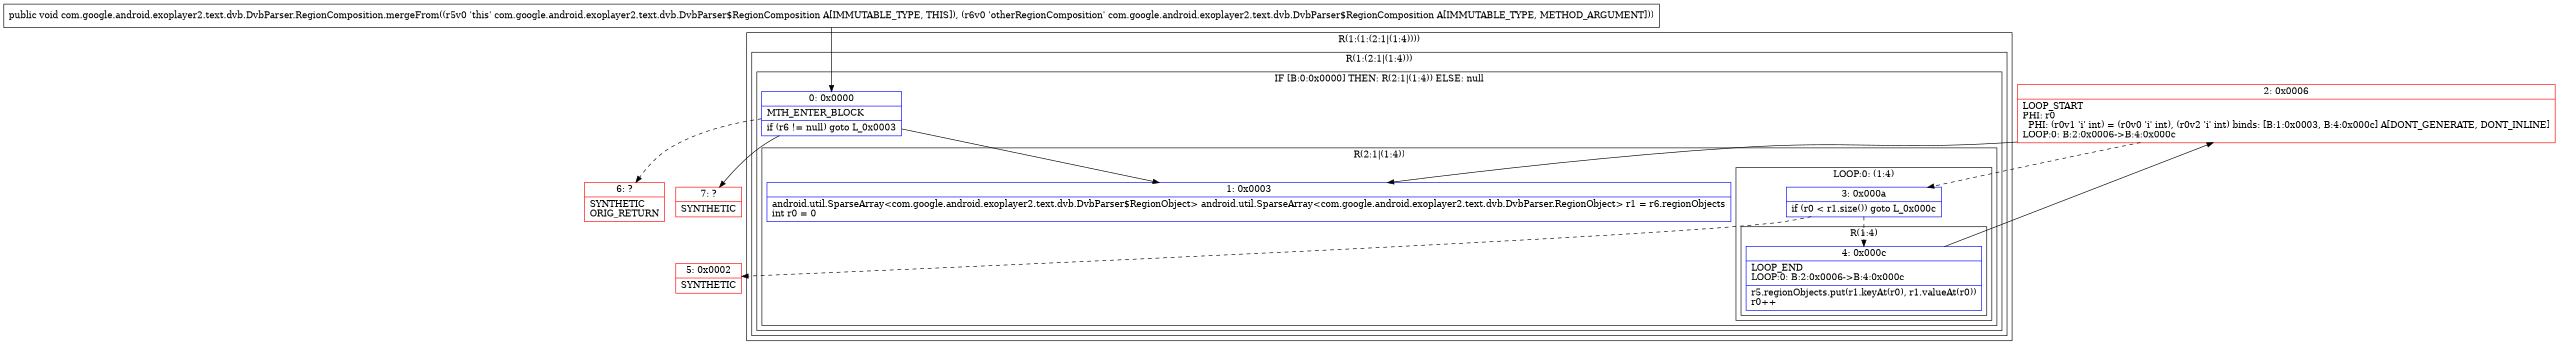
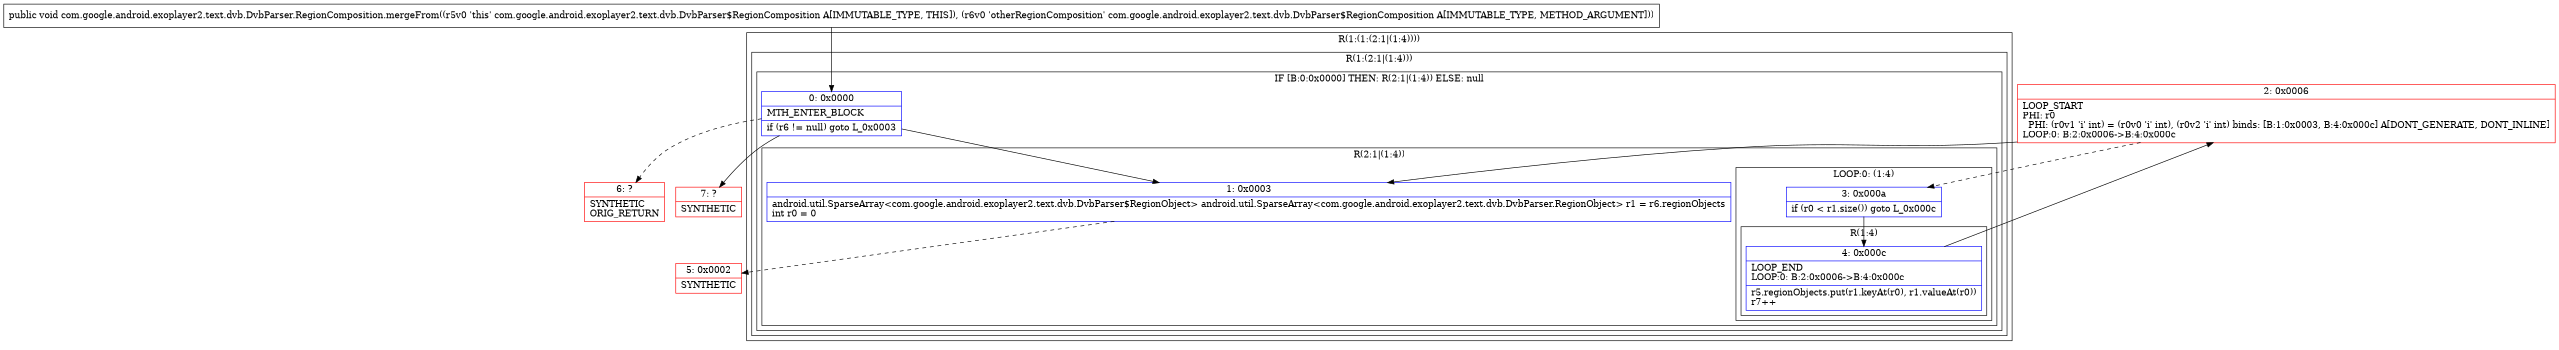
(1864, 231) -> (1864, 231)
(1280, 252) -> (931, 247)
(1764, 302) -> (1764, 302)
